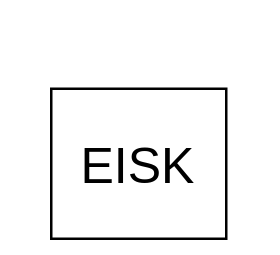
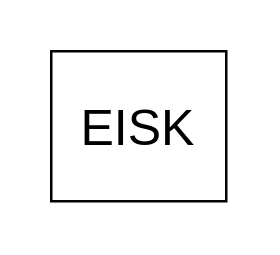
(139, 164) -> (139, 126)
